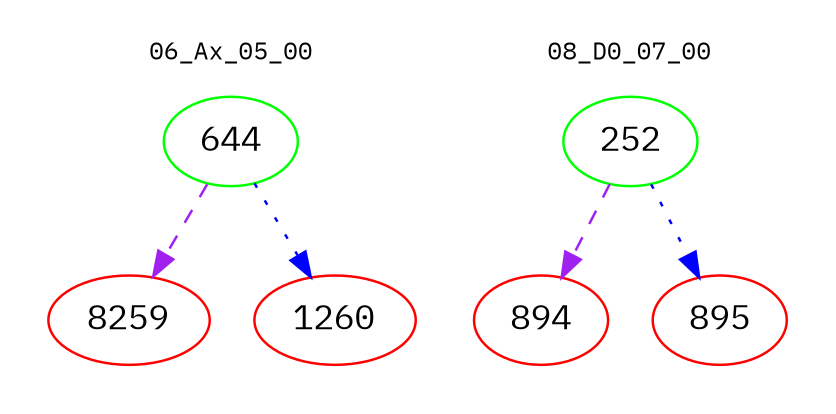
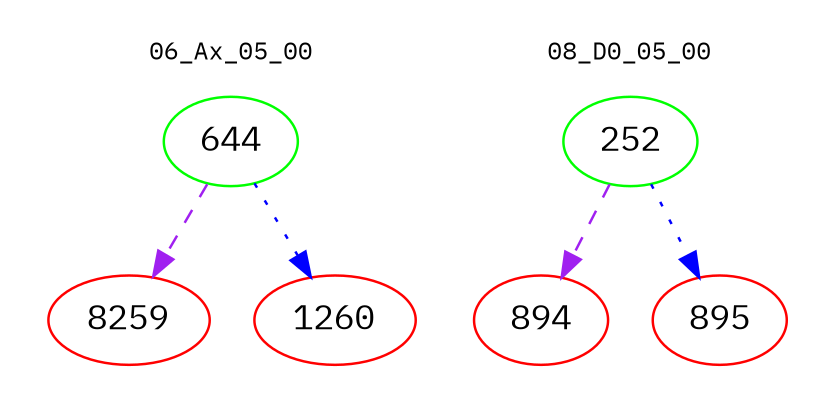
(630, 53) -> (630, 53)
